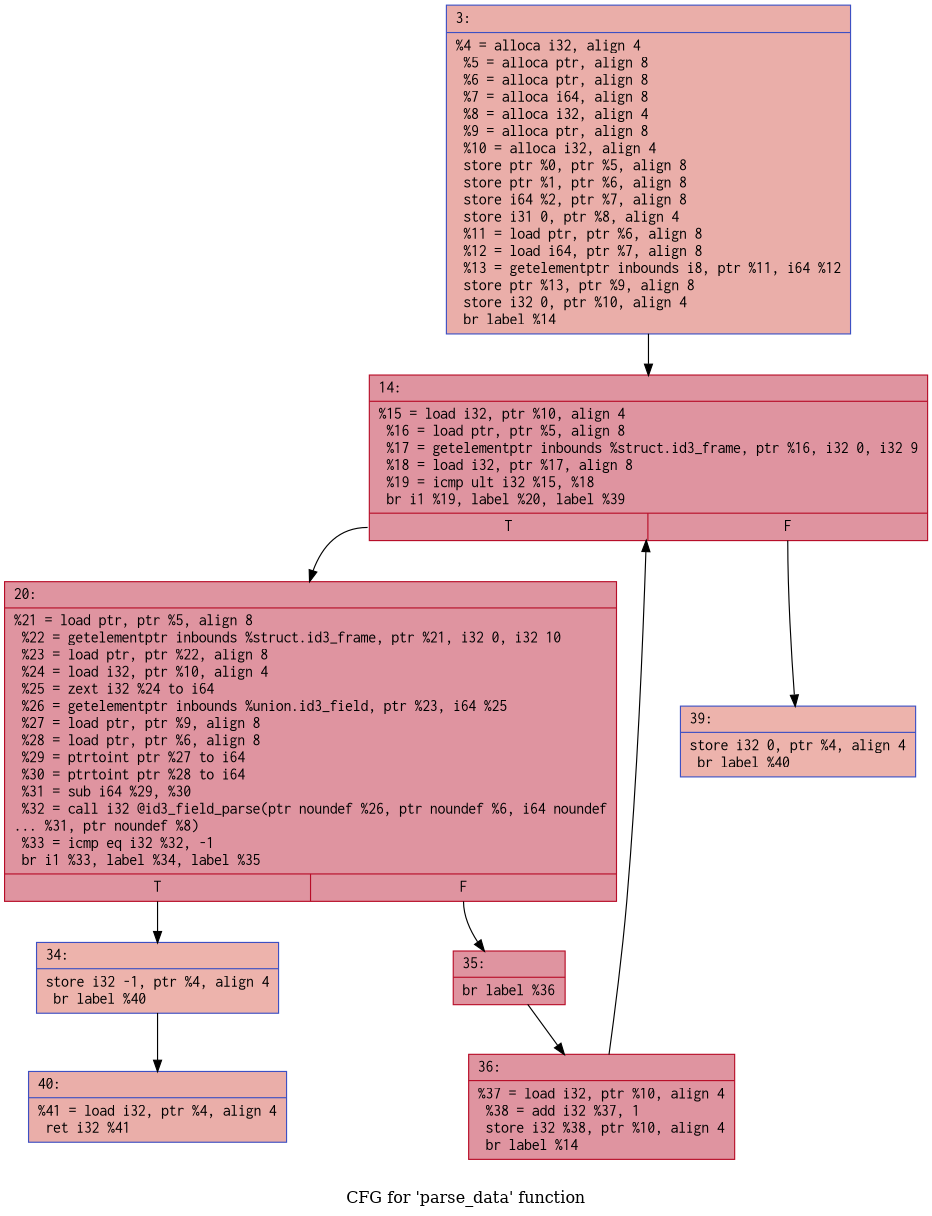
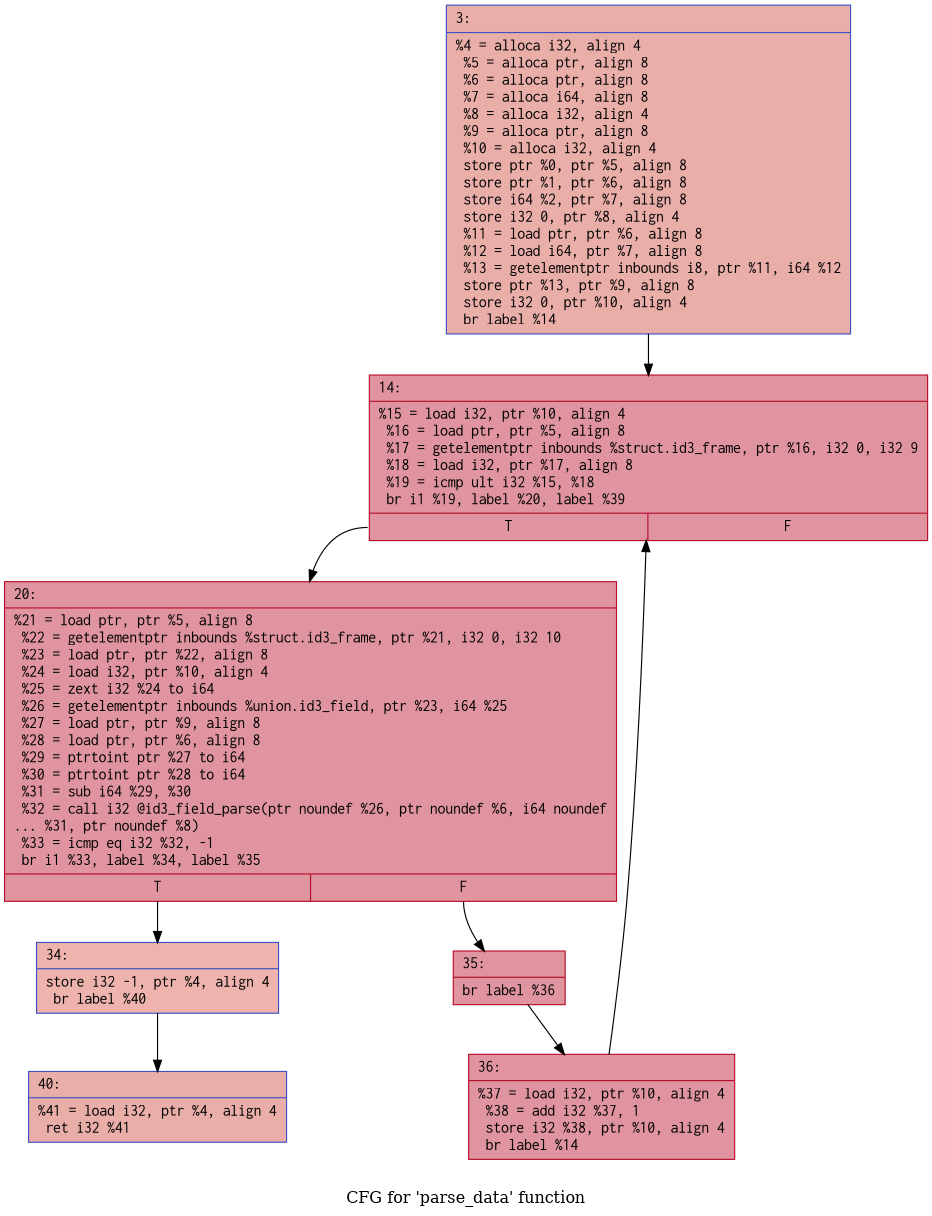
(567, 217) -> (567, 217)
(798, 742) -> none
